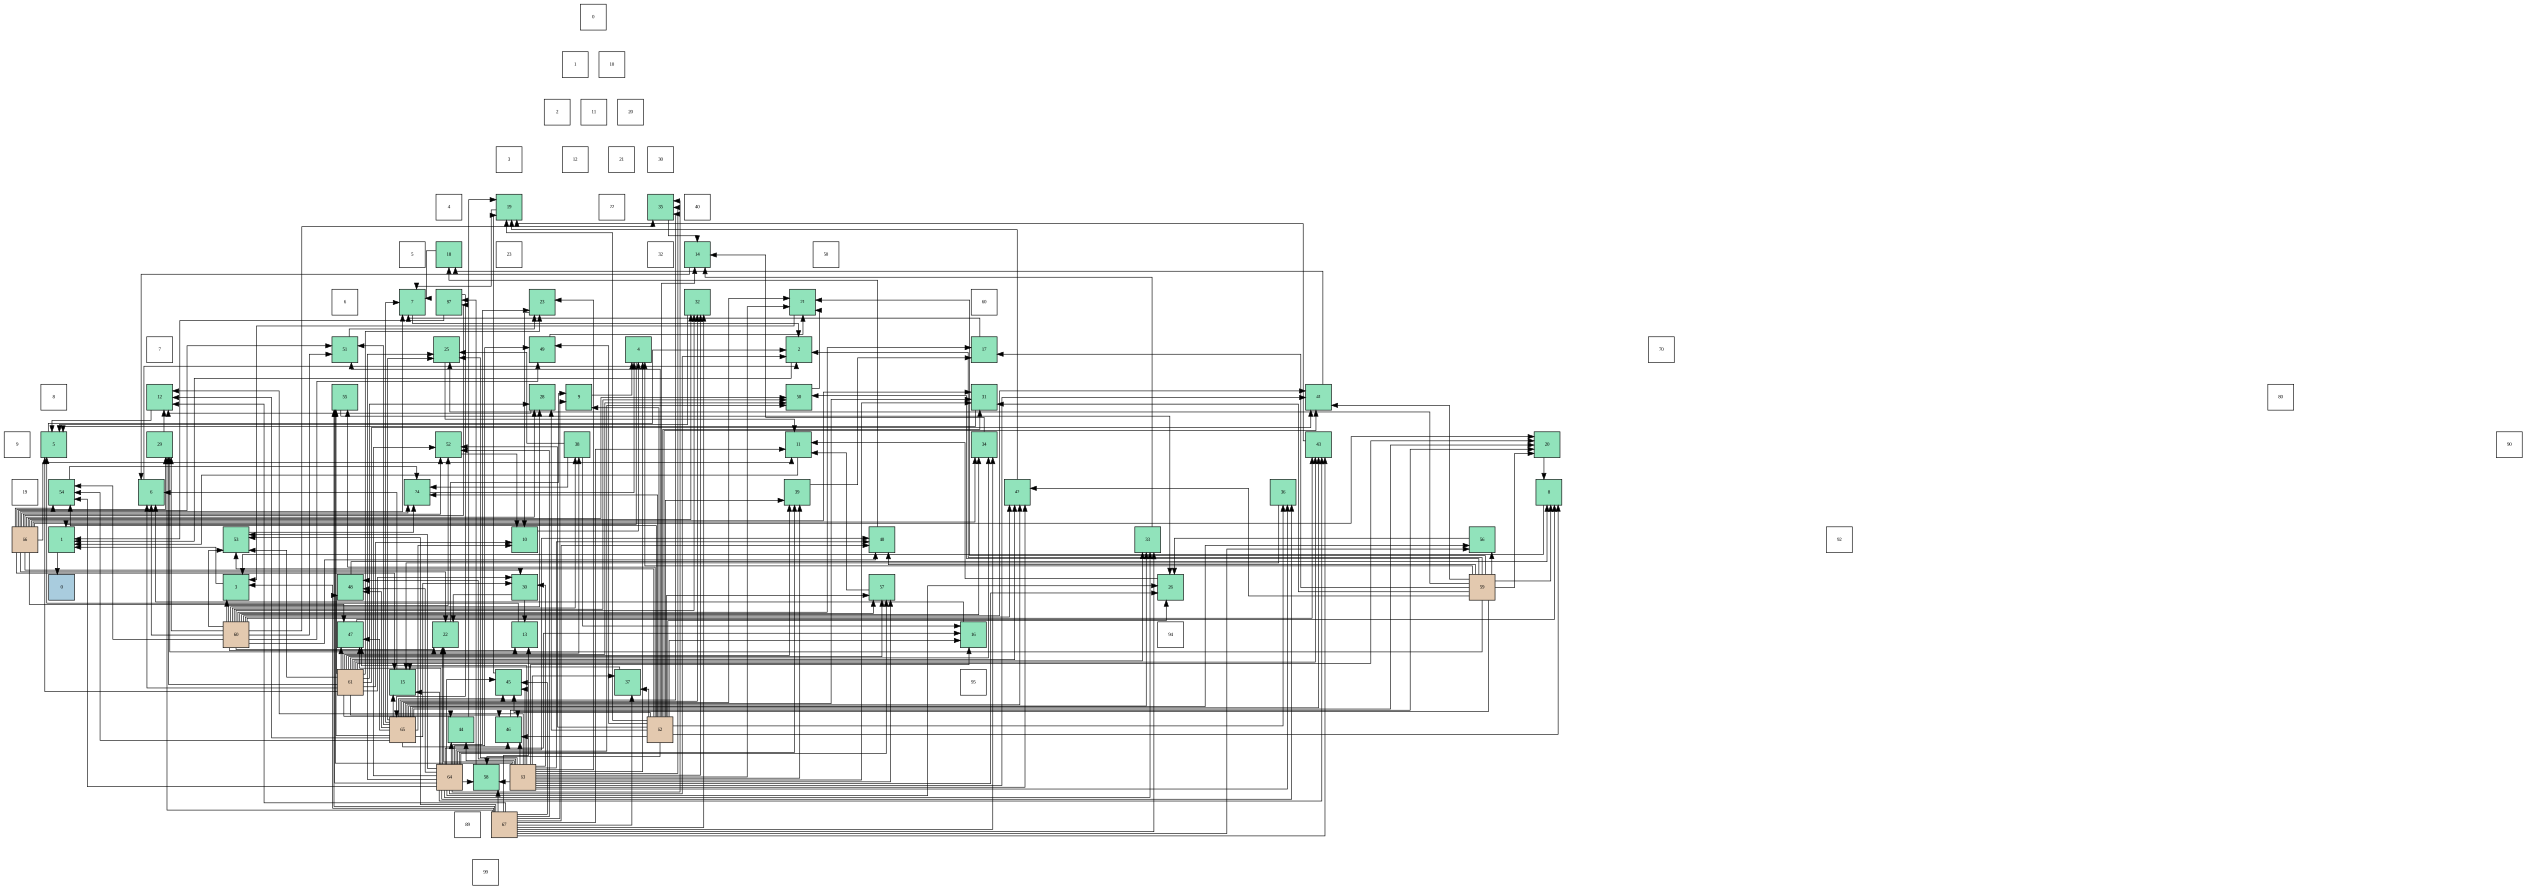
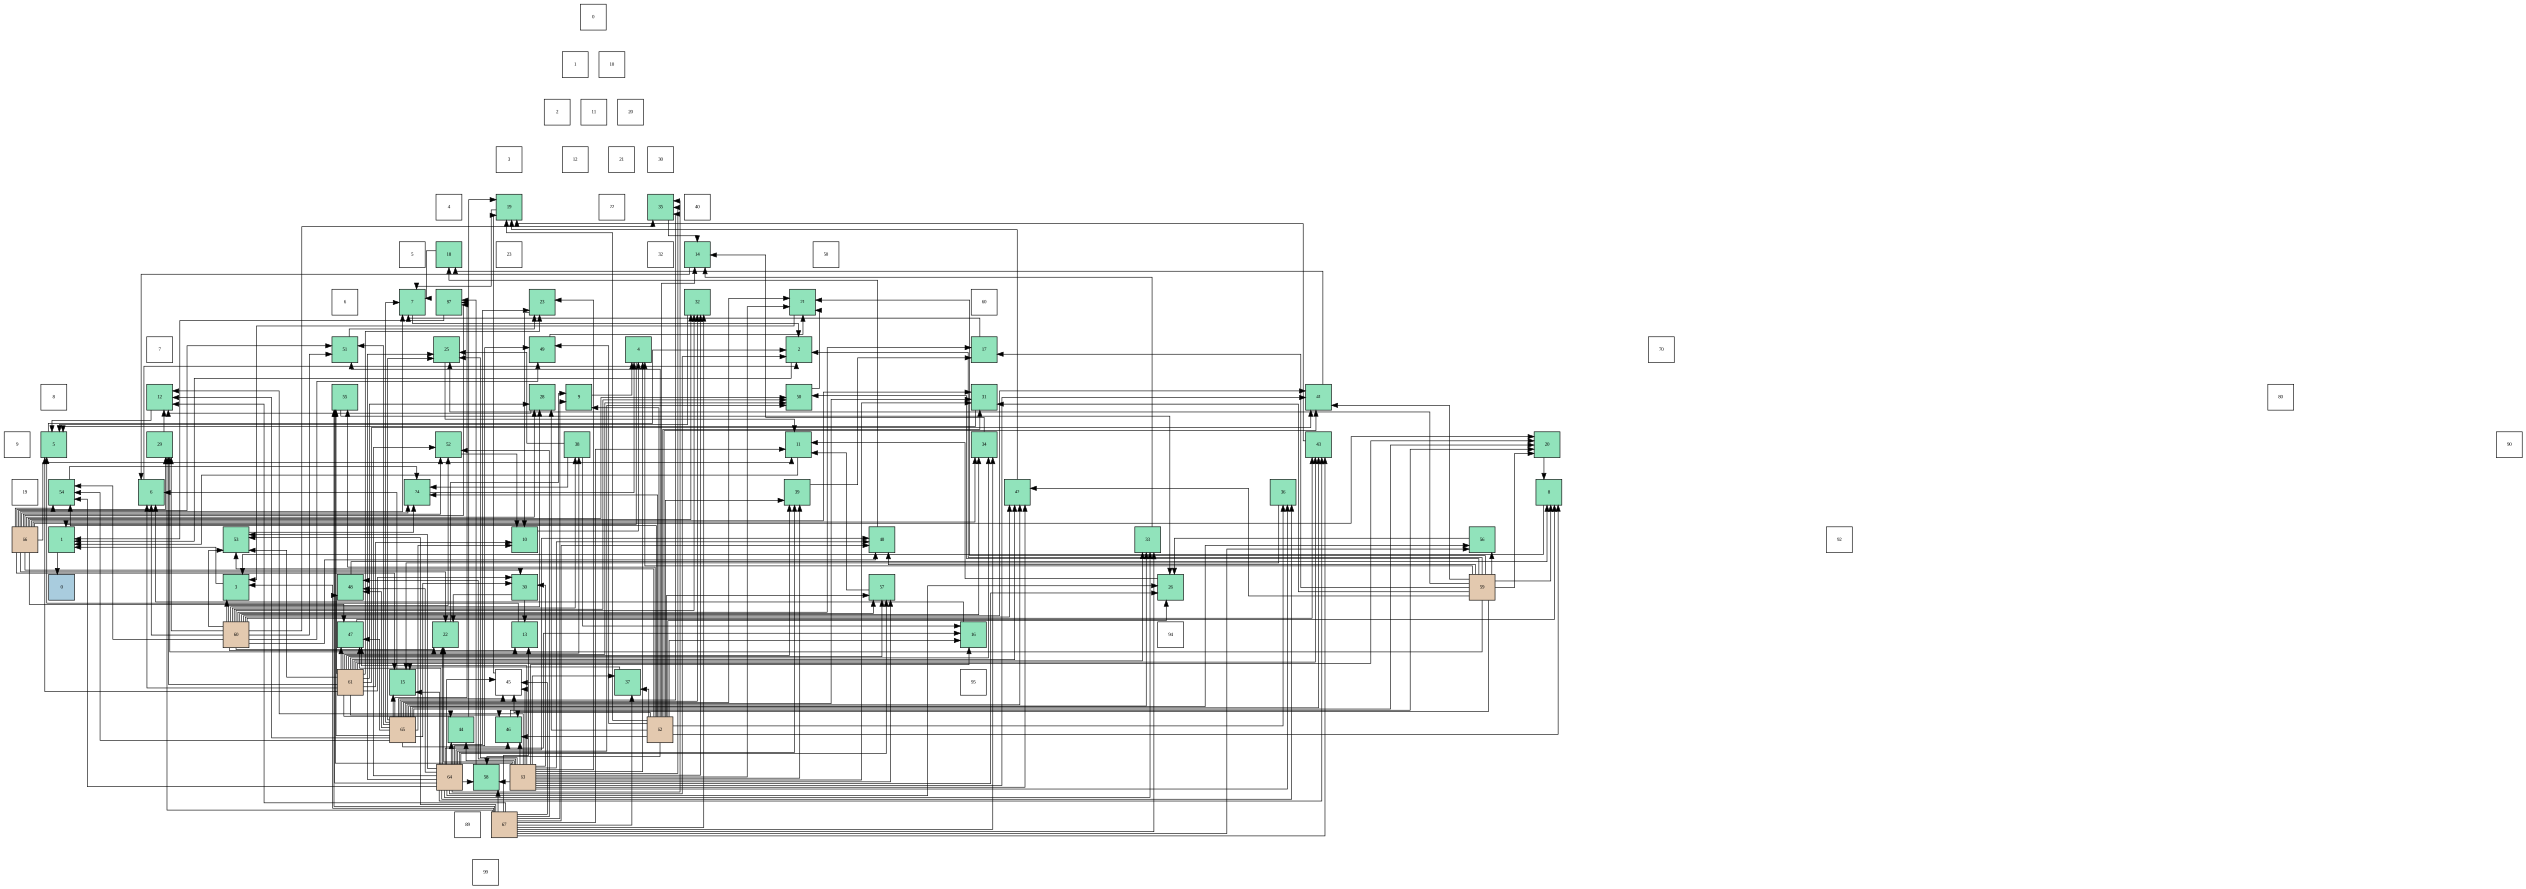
(465, 535) -> (467, 545)
(557, 587) -> none
(508, 682) -> (508, 682)
